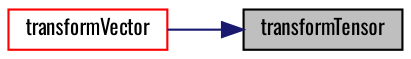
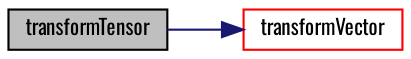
(195, 30) -> (195, 30)
